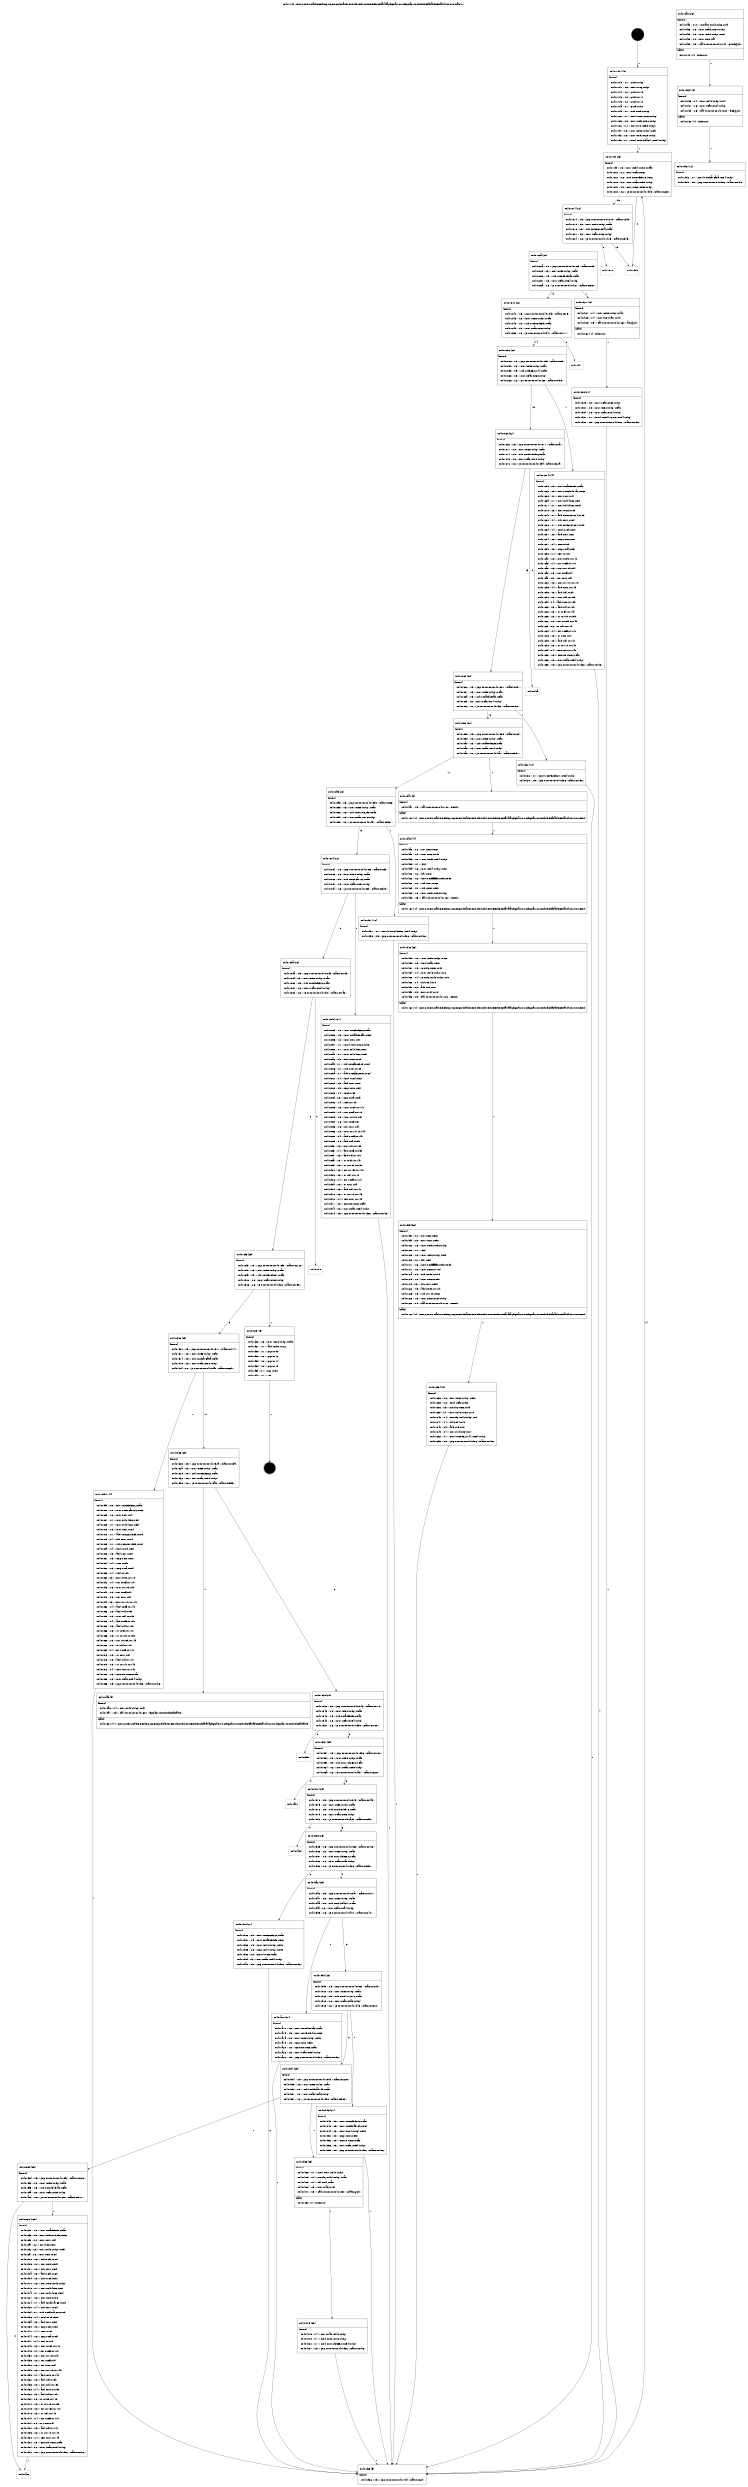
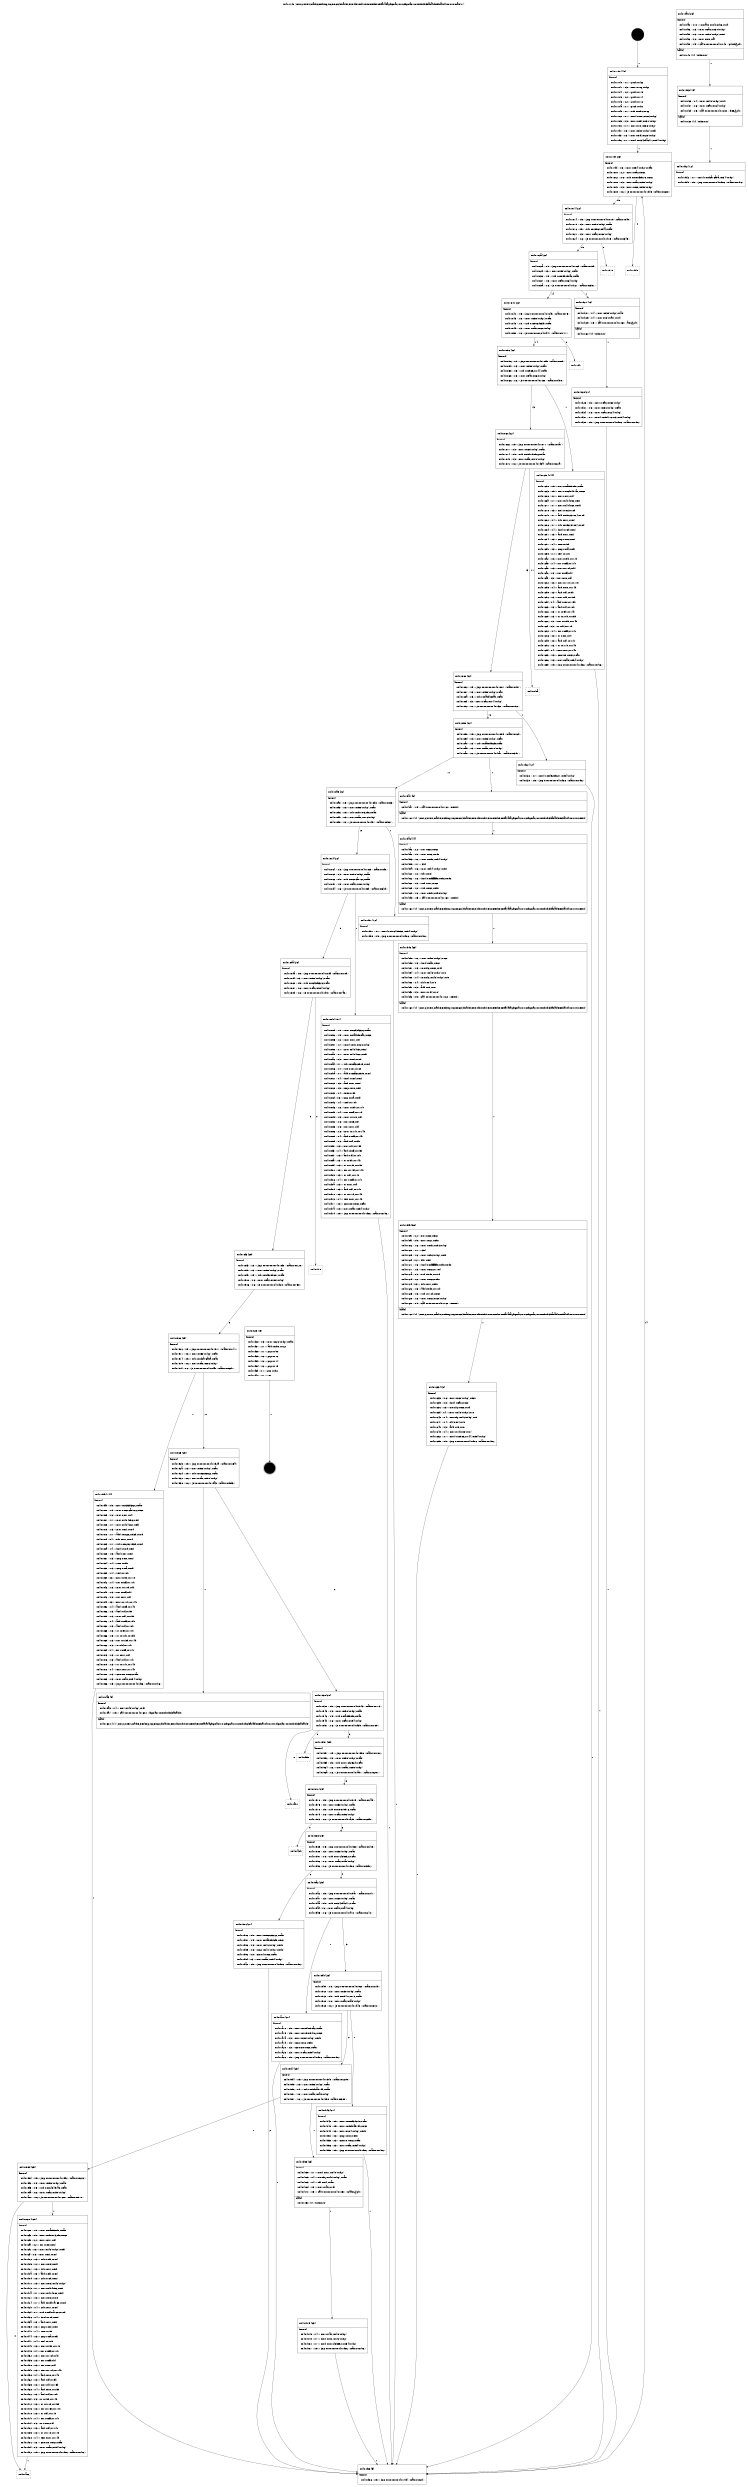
(620, 254) -> (581, 247)
(532, 570) -> (532, 570)
(270, 1307) -> none
(303, 1786) -> (286, 1757)
